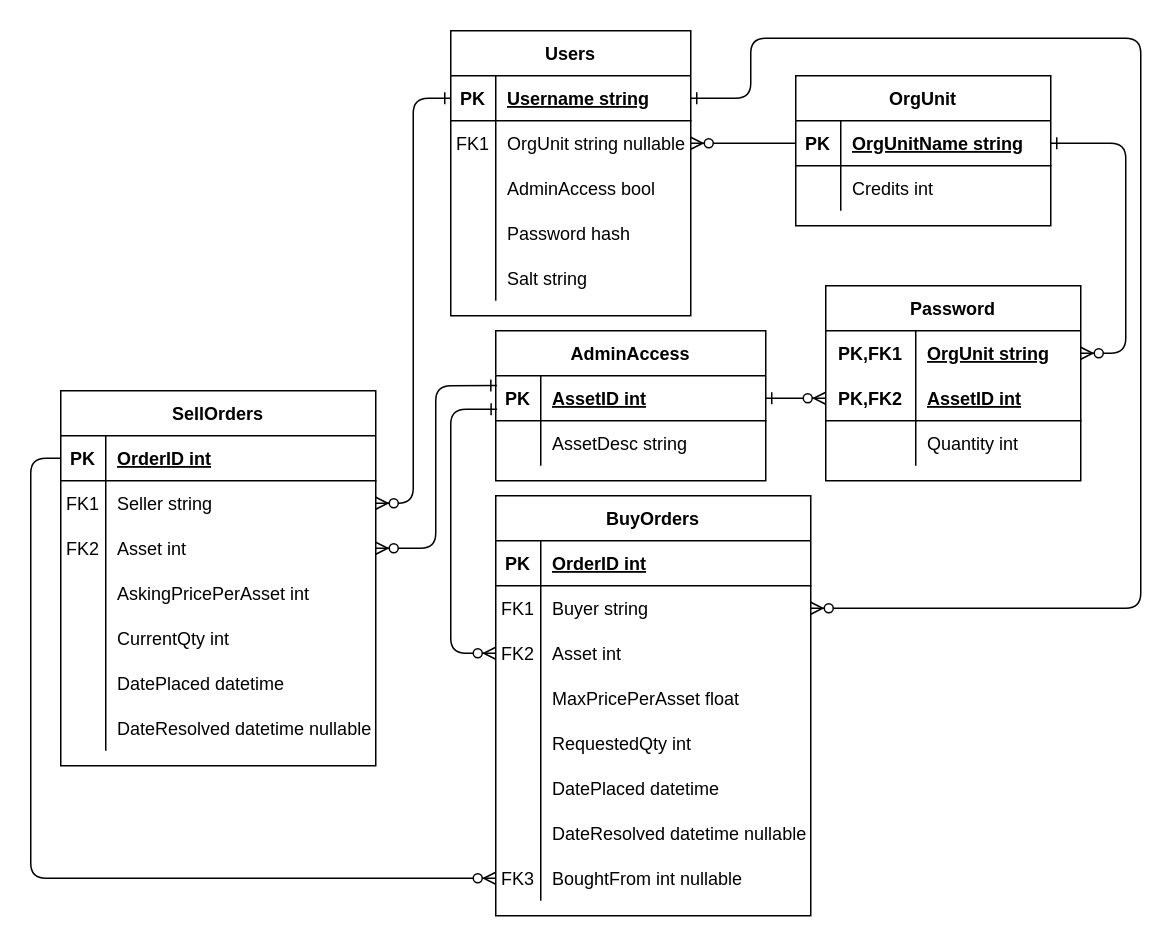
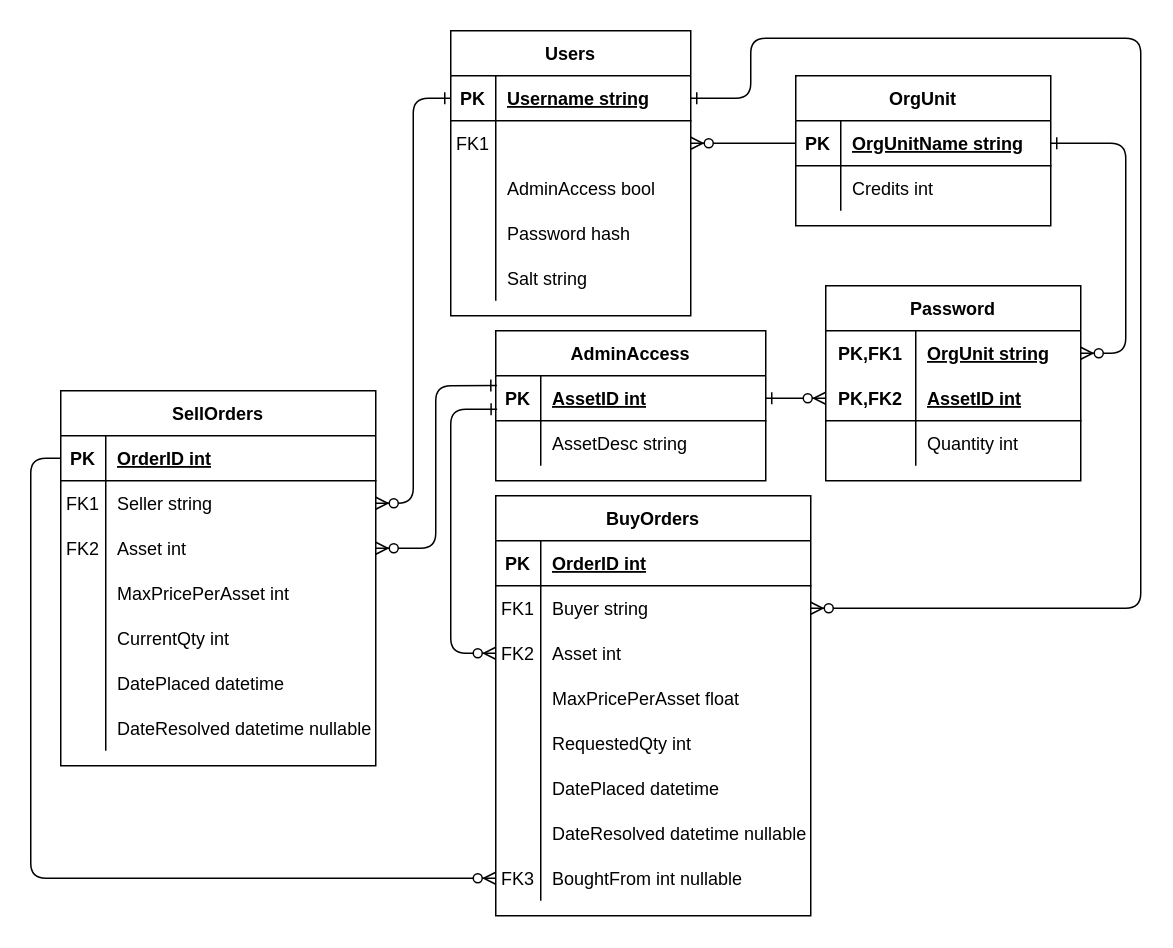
(593, 143) -> none
(224, 594) -> (211, 594)
